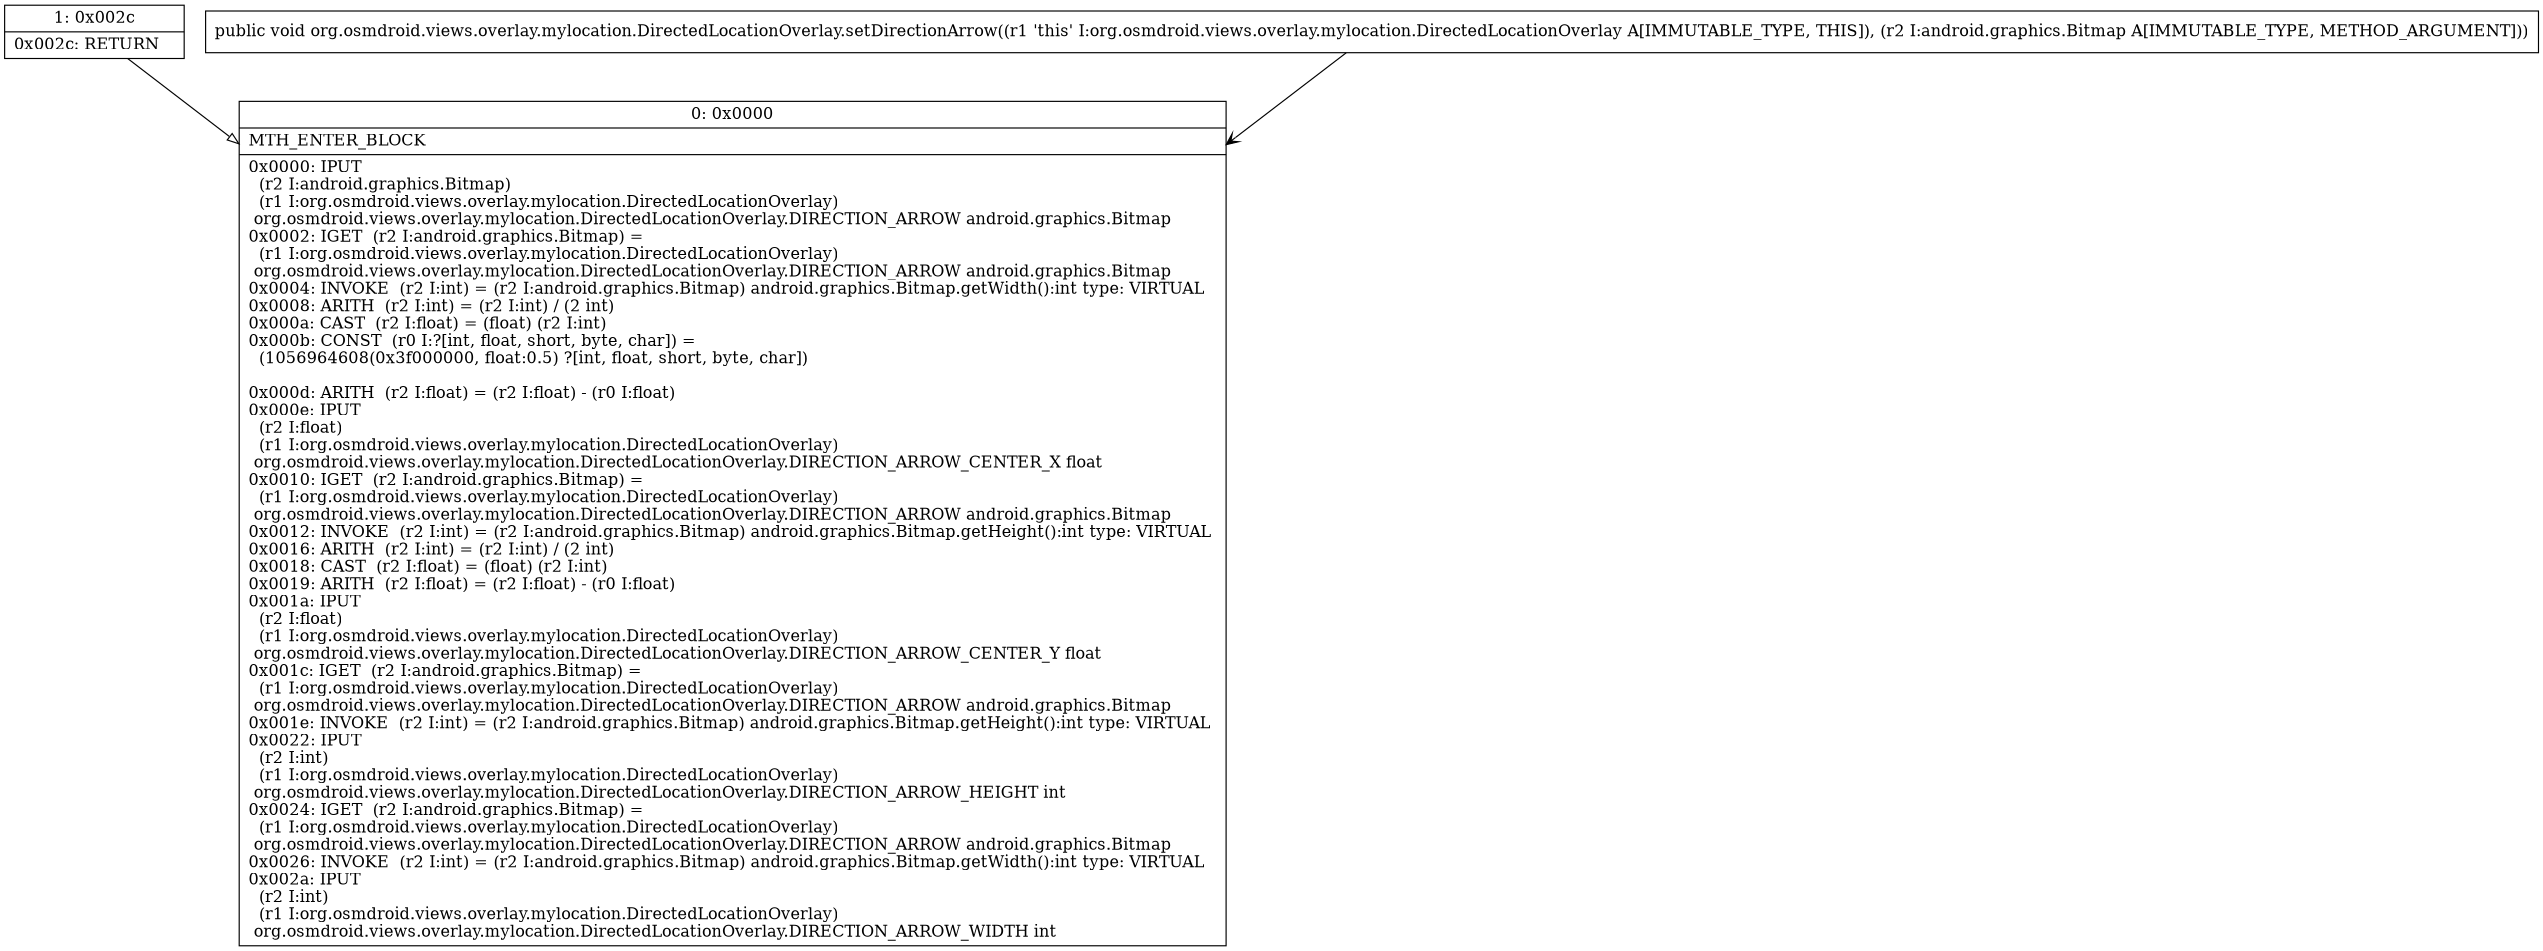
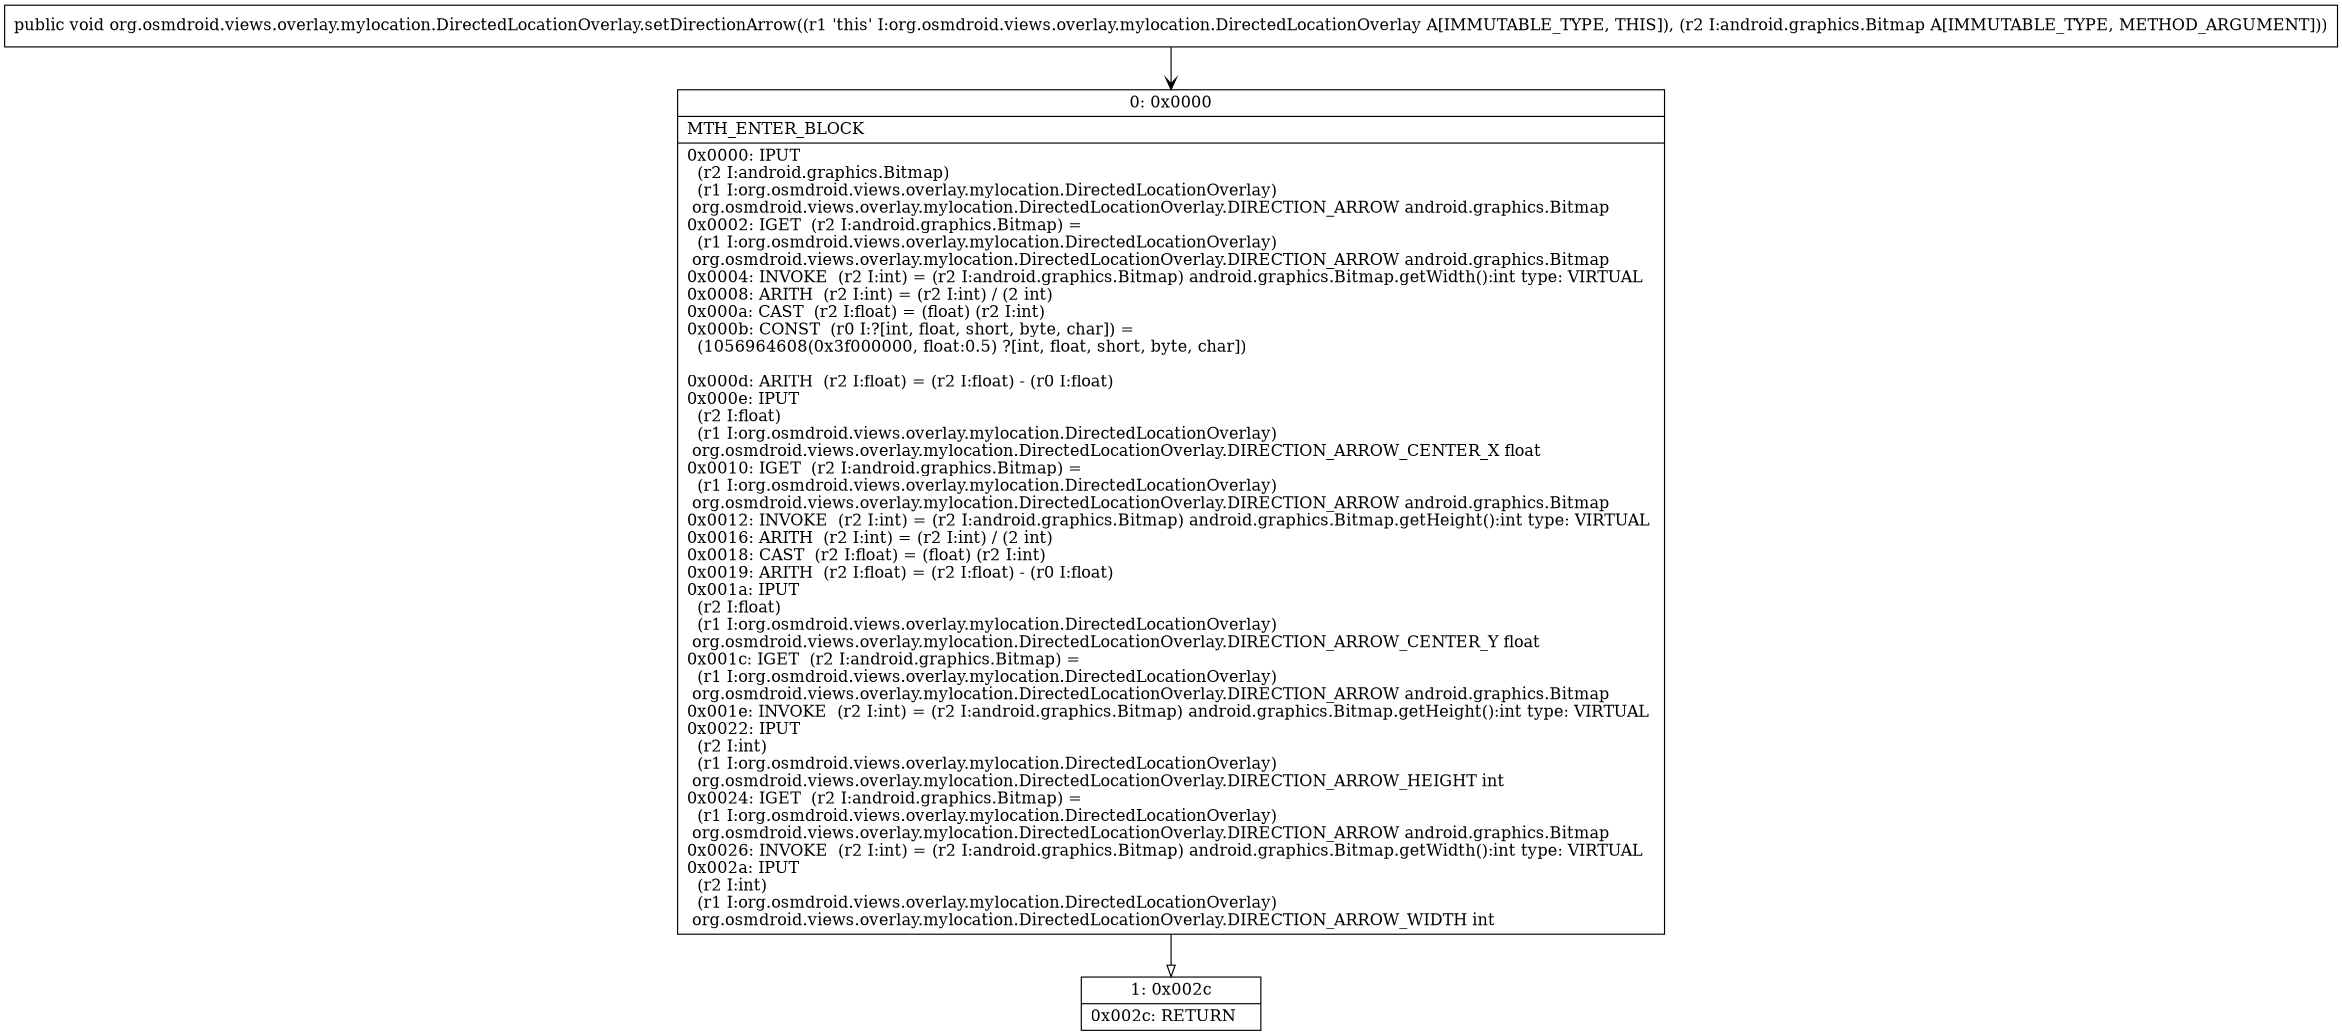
(179, 98) -> (1171, 950)
